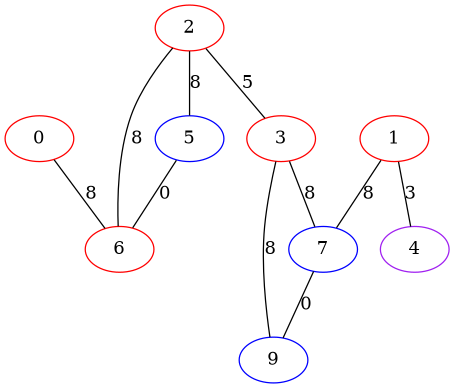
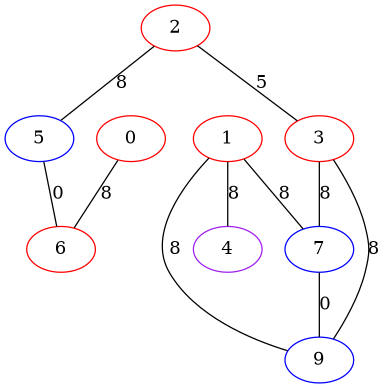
(126, 131) -> none
(411, 194) -> (234, 194)
none -> (174, 279)
